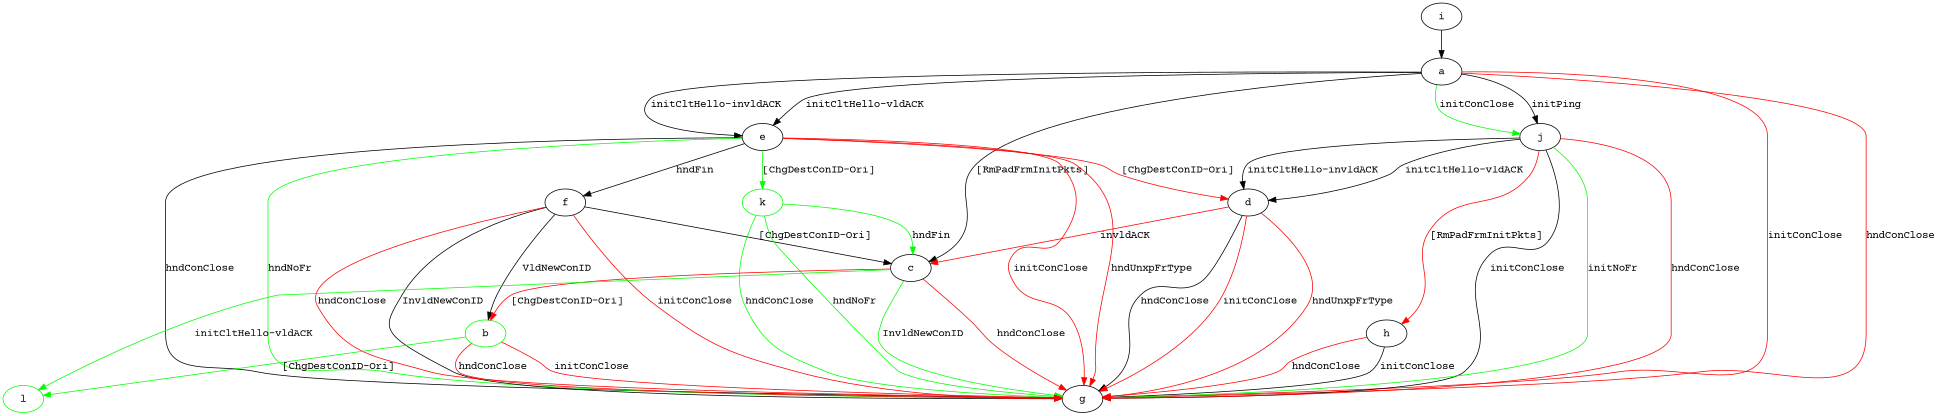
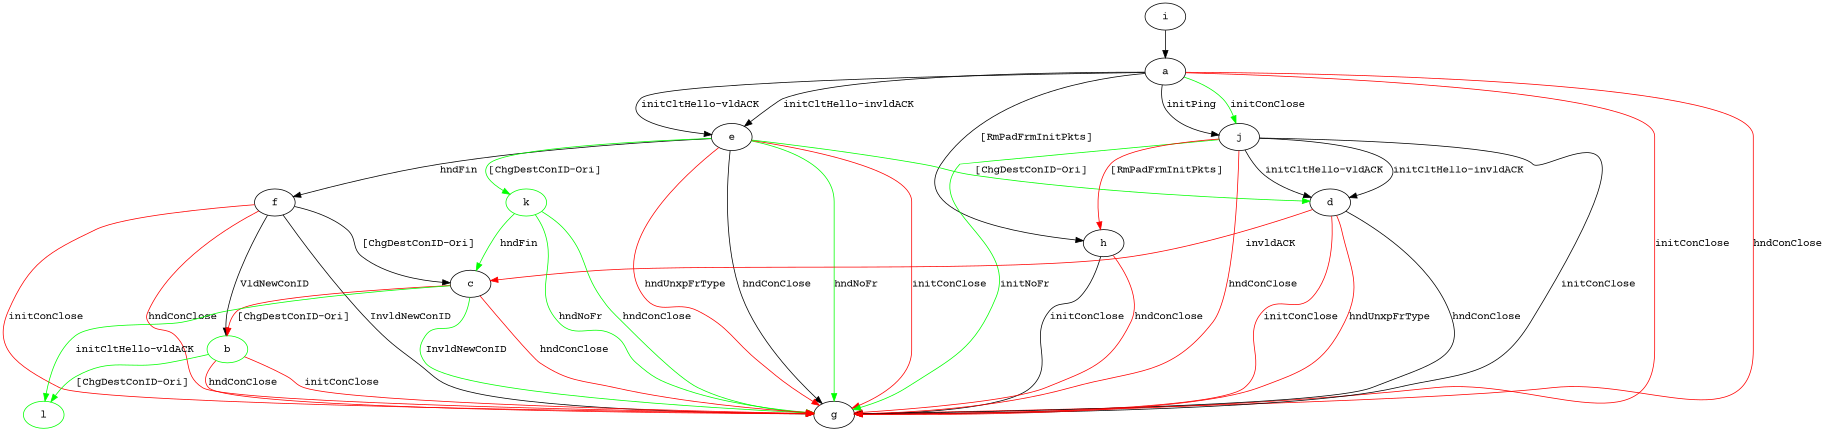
(1139, 106) -> (957, 145)
(1082, 161) -> (1026, 182)
